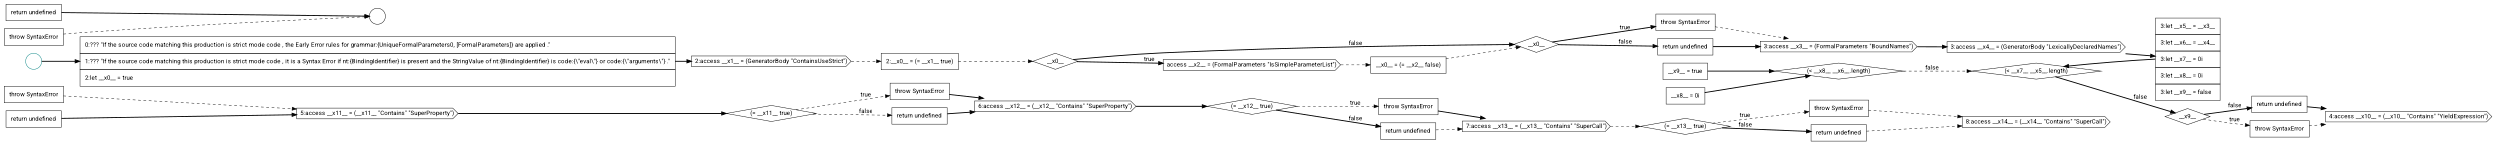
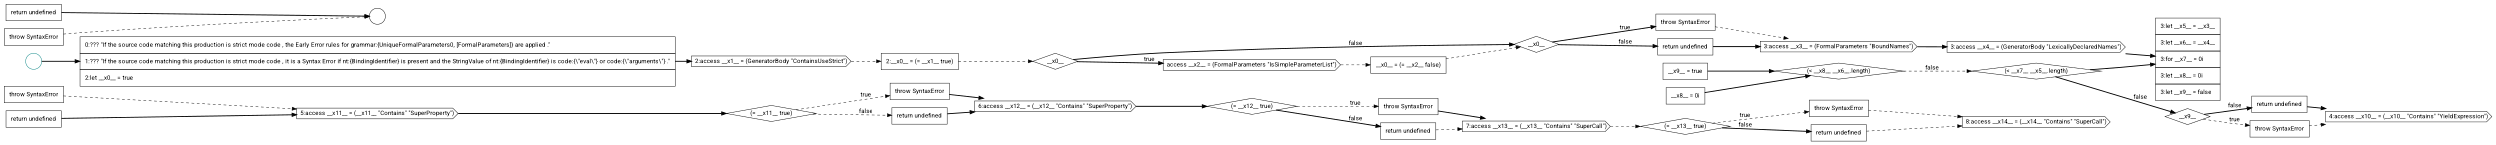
(2182, 59) -> (2182, 59)
(2112, 62) -> (2120, 67)
